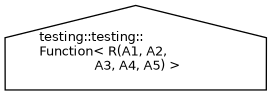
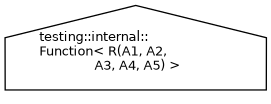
(136, 52) -> (136, 52)
